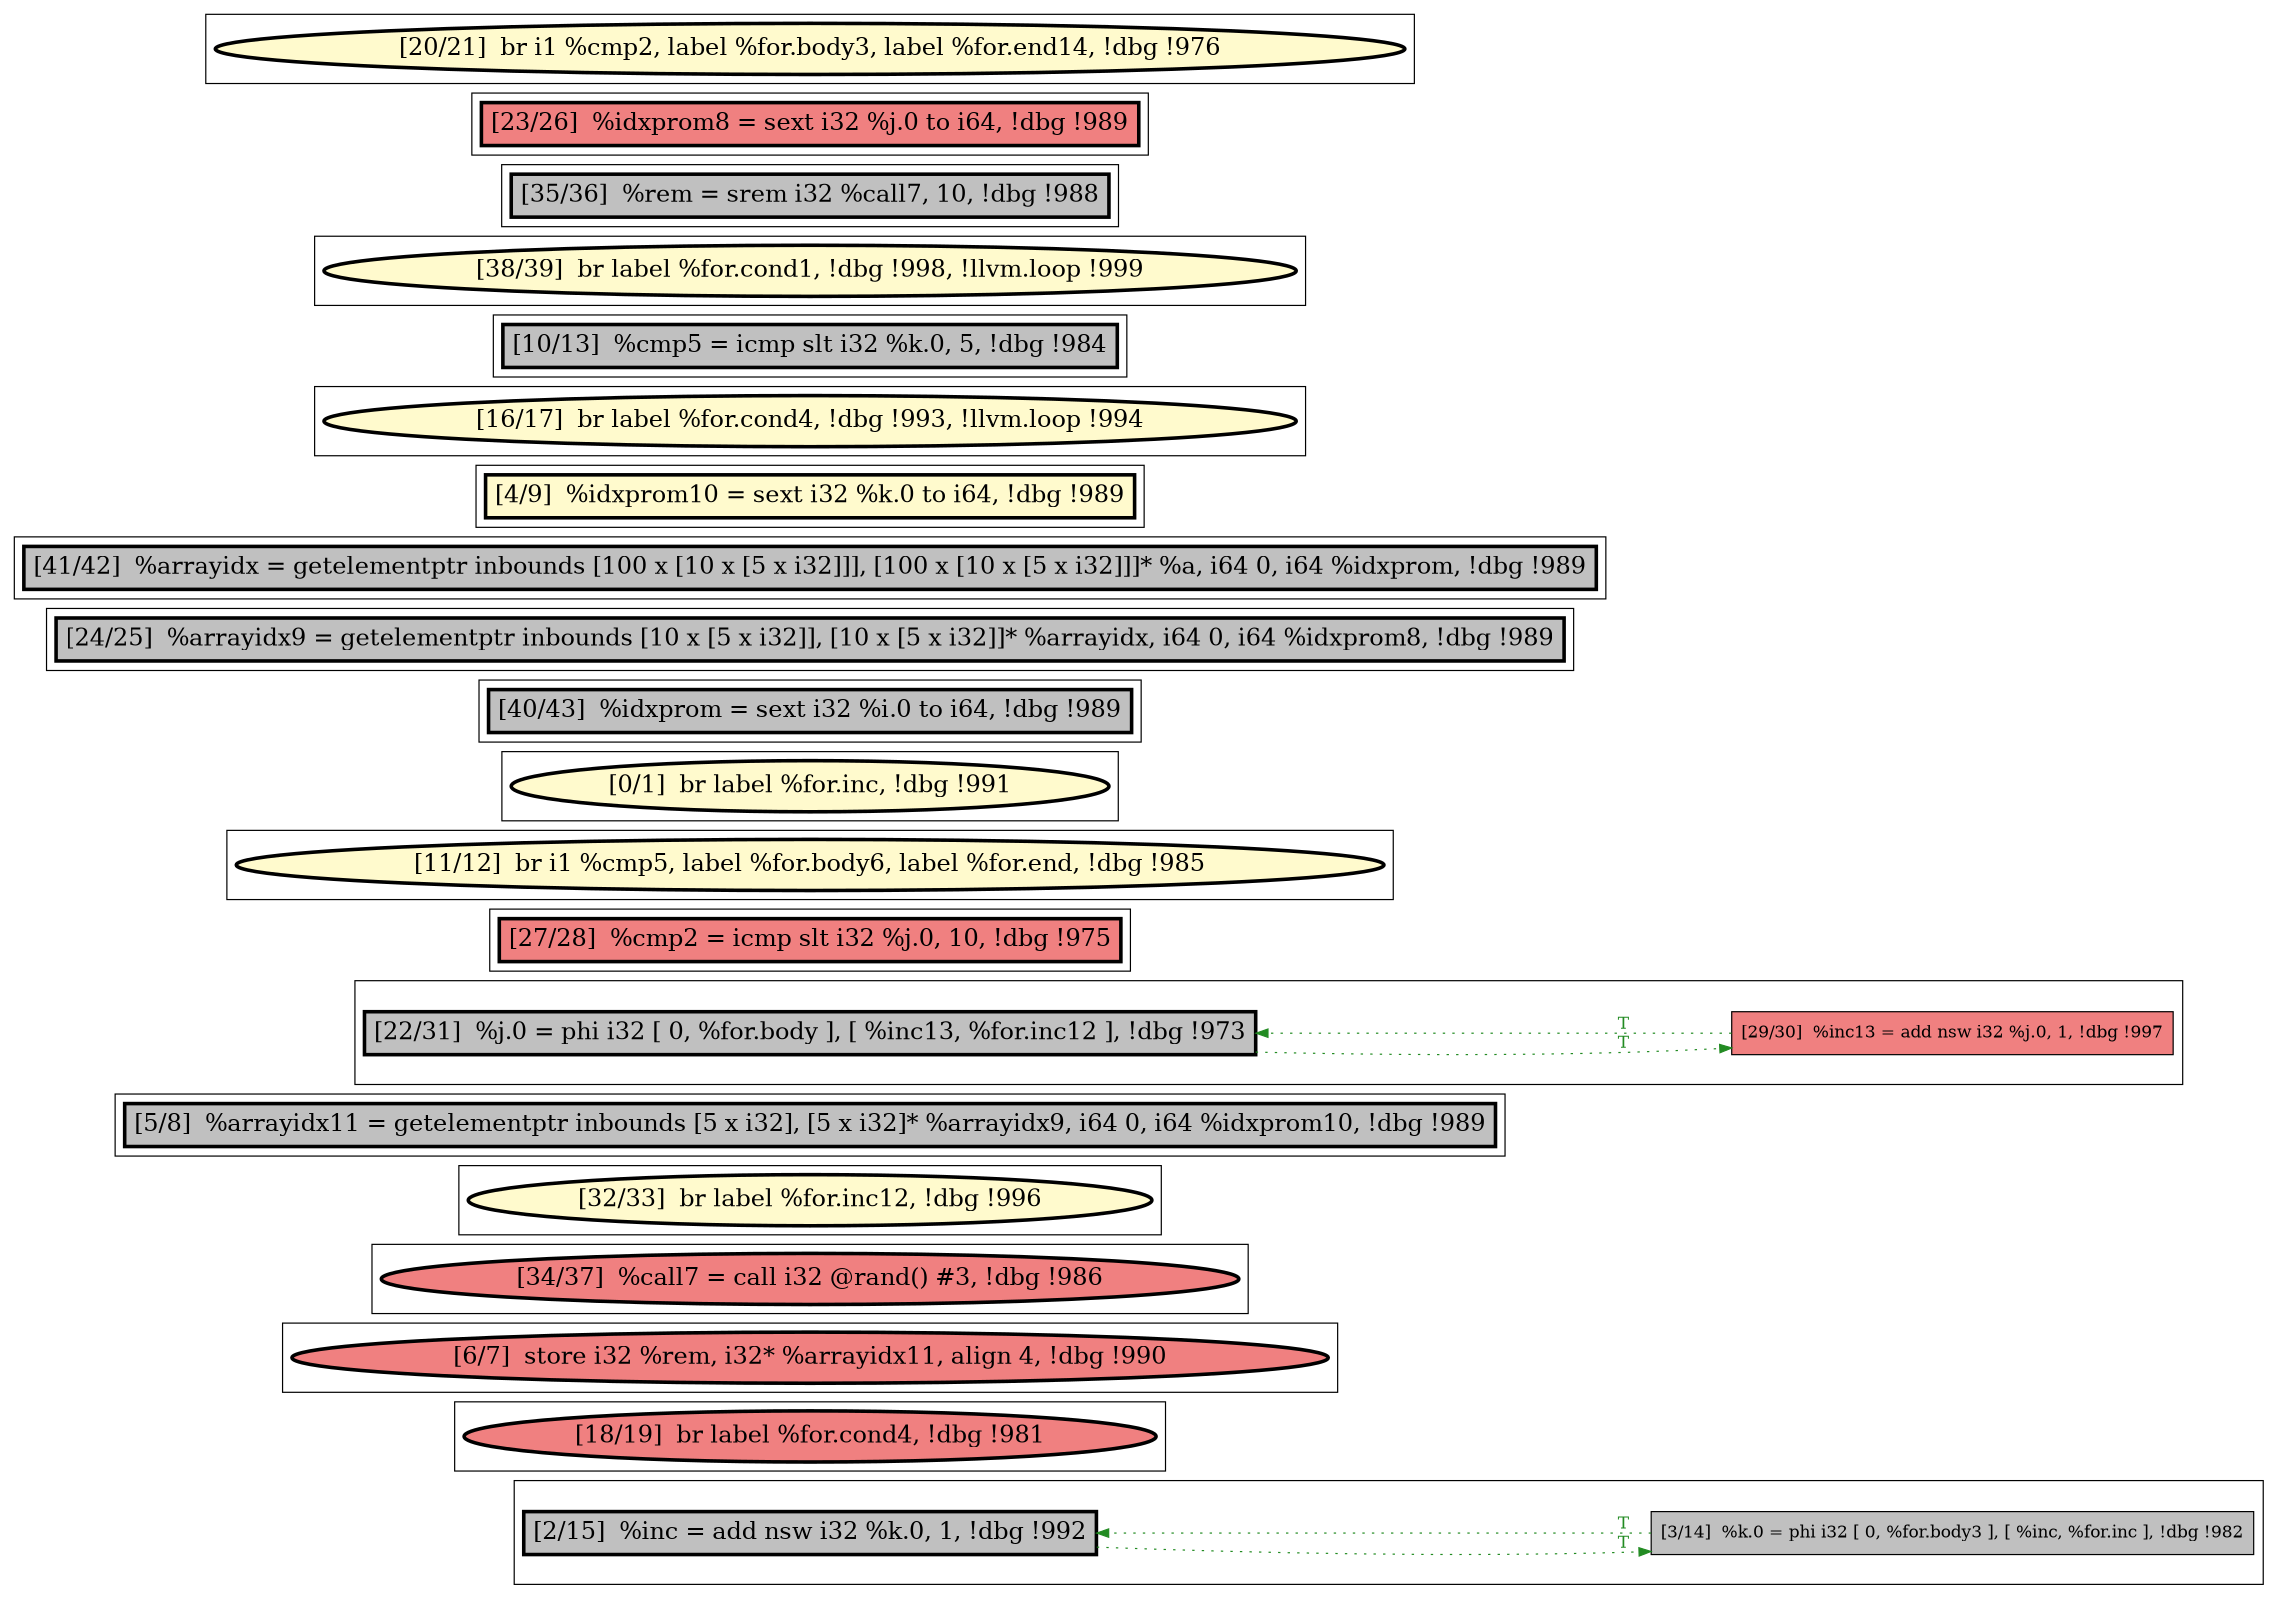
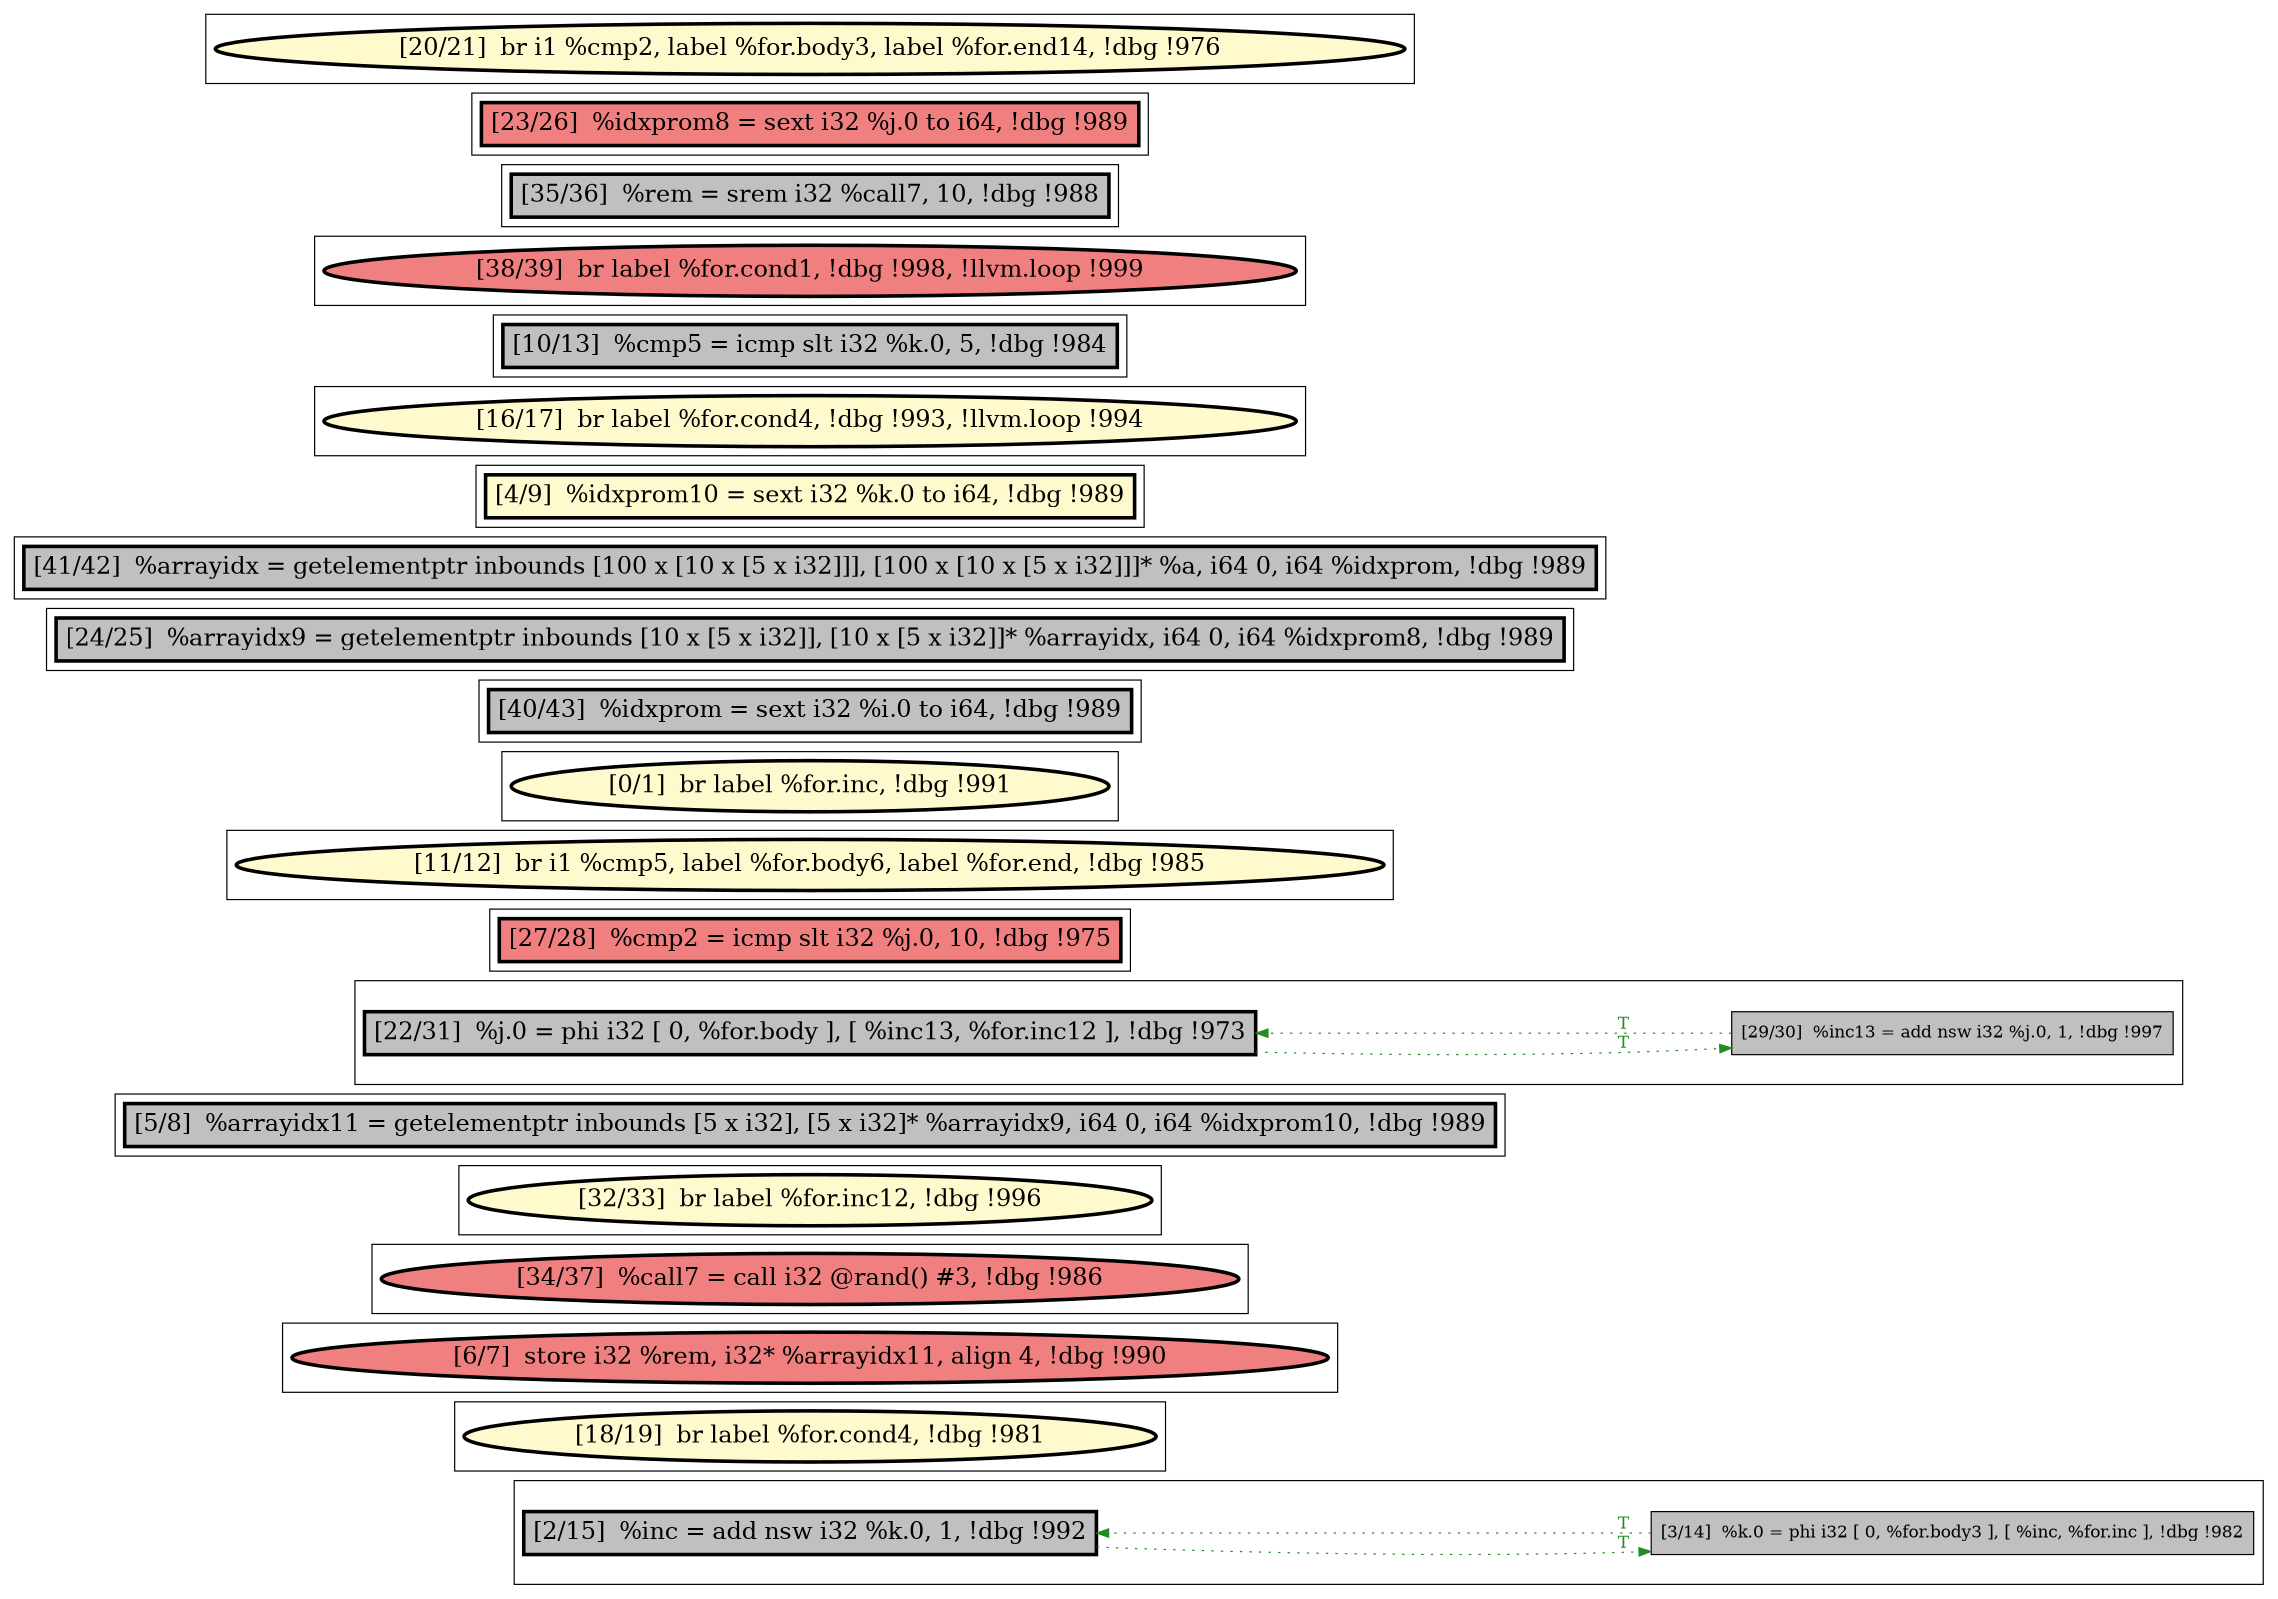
(810, 271) -> (810, 271)
(1952, 1033) -> (1952, 1033)
(810, 1436) -> (810, 1436)
